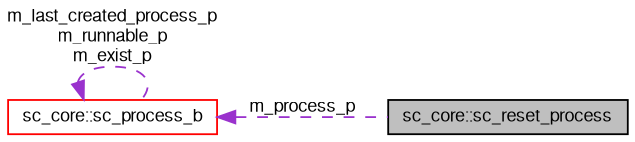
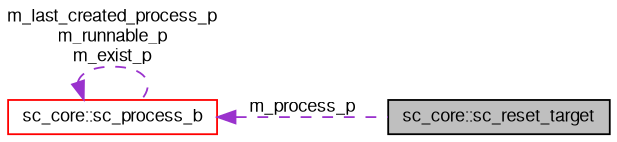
(508, 117) -> (499, 117)
